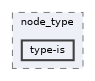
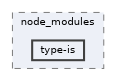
(48, 22) -> (58, 22)
